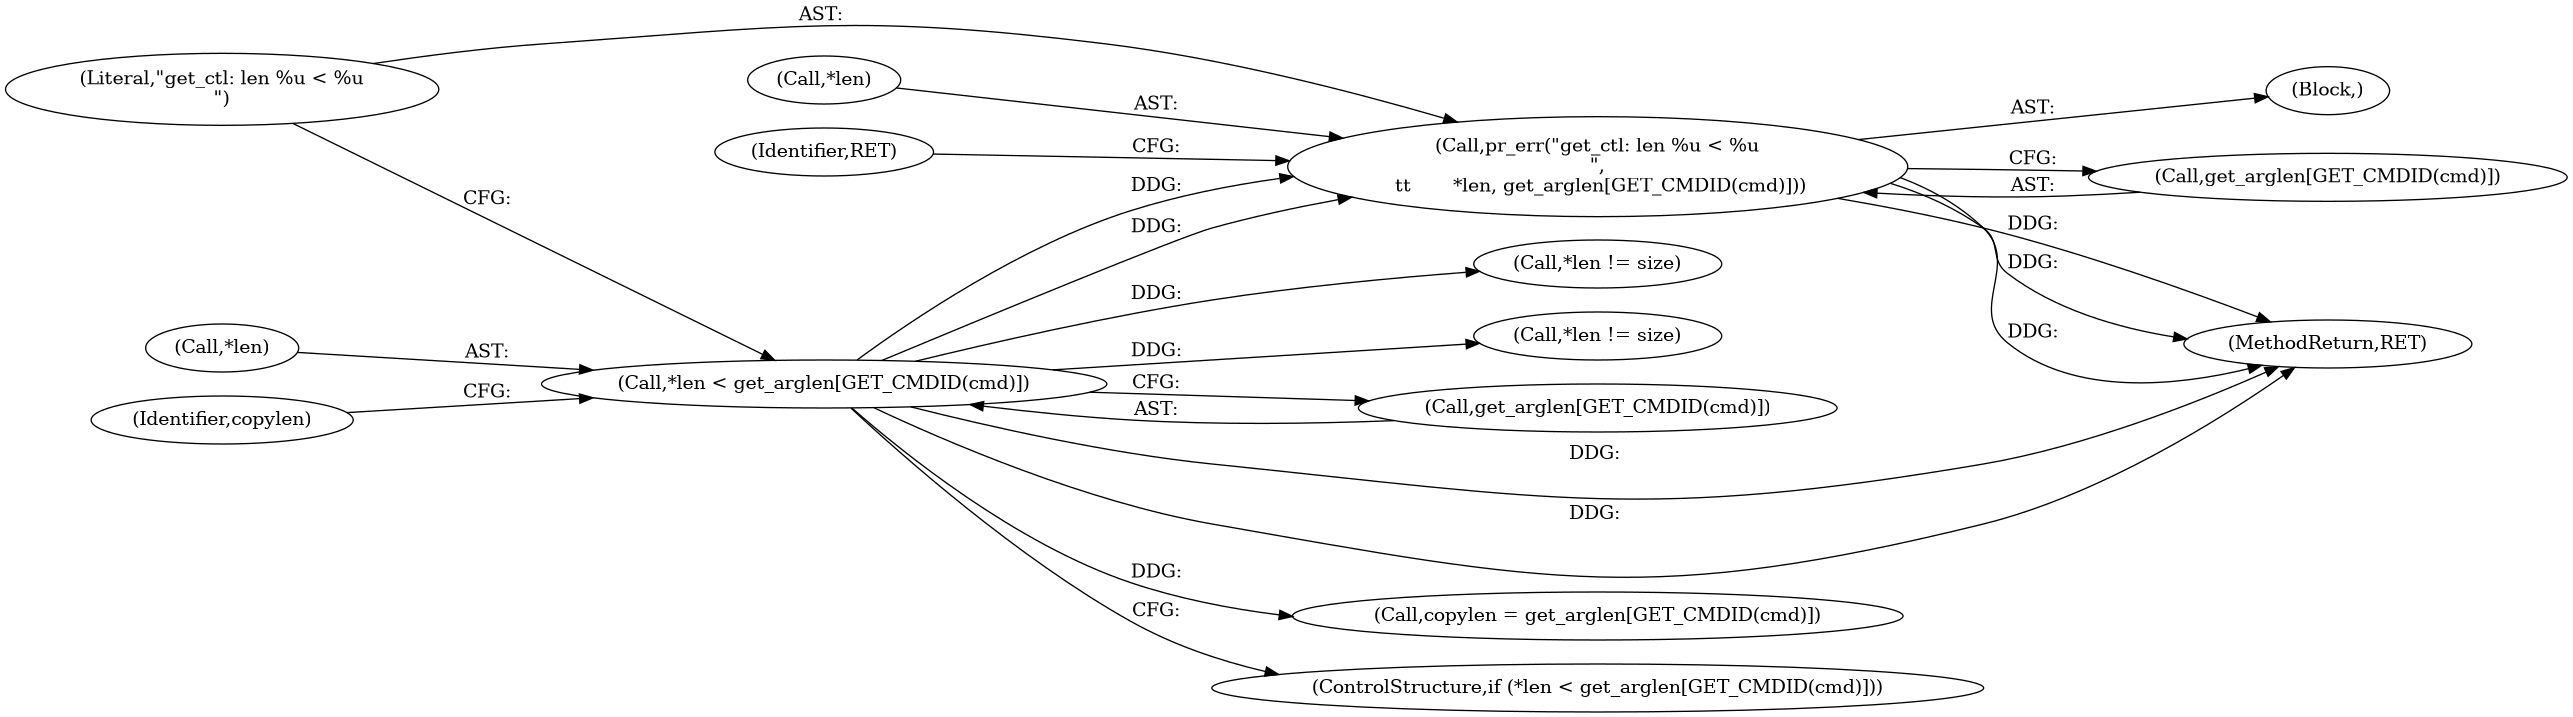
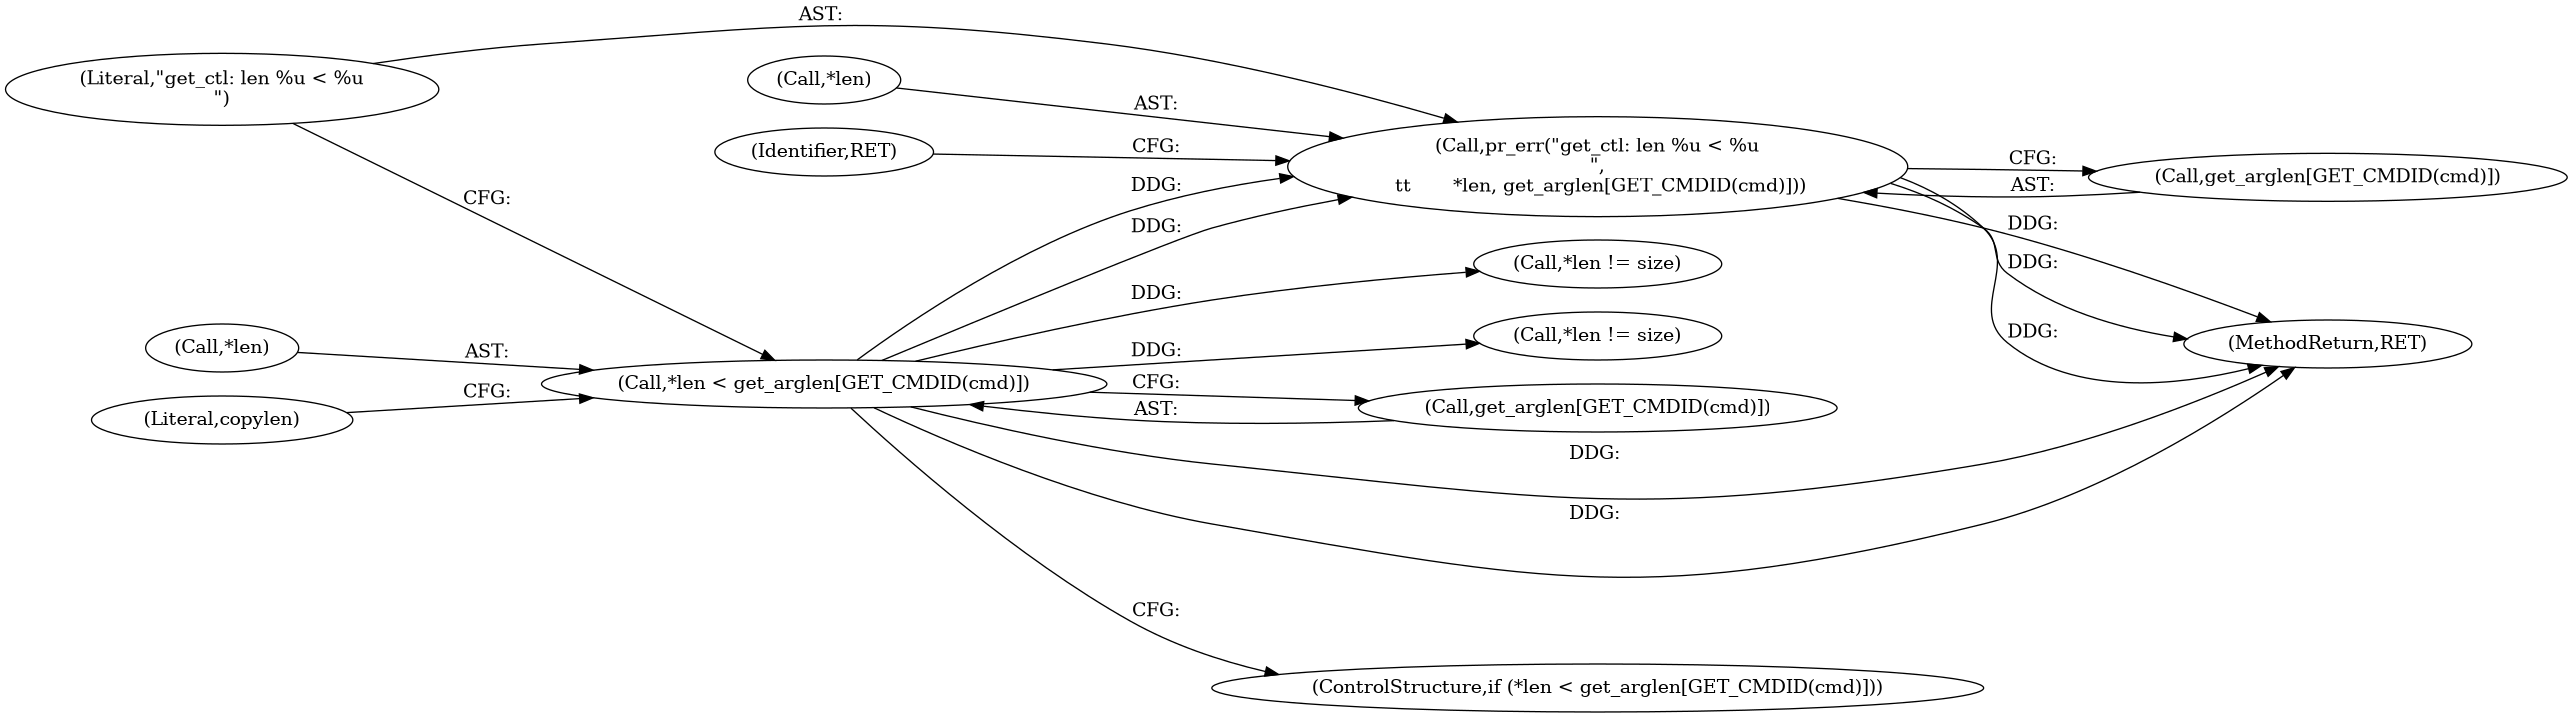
(2328, 91) -> none
(222, 420) -> (222, 420)
(1598, 616) -> none
